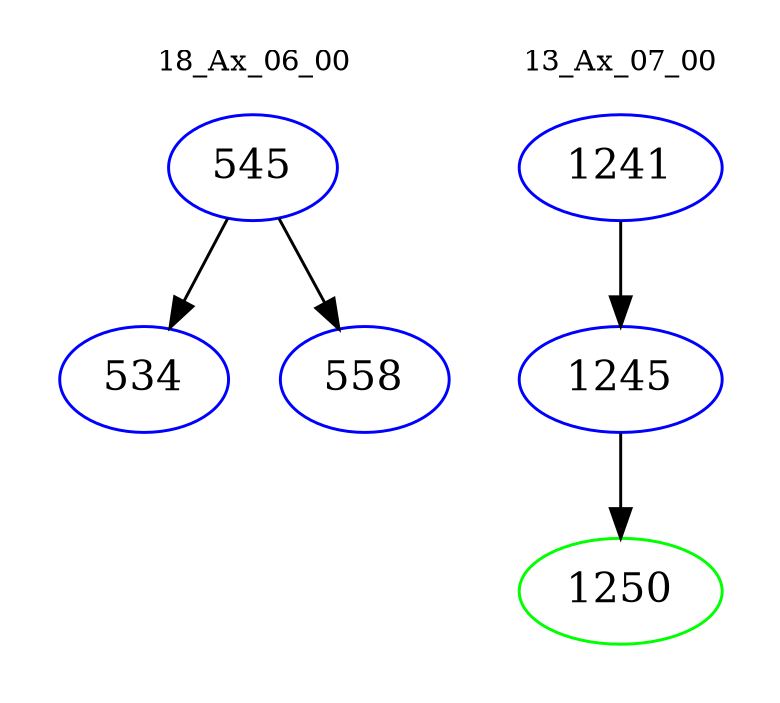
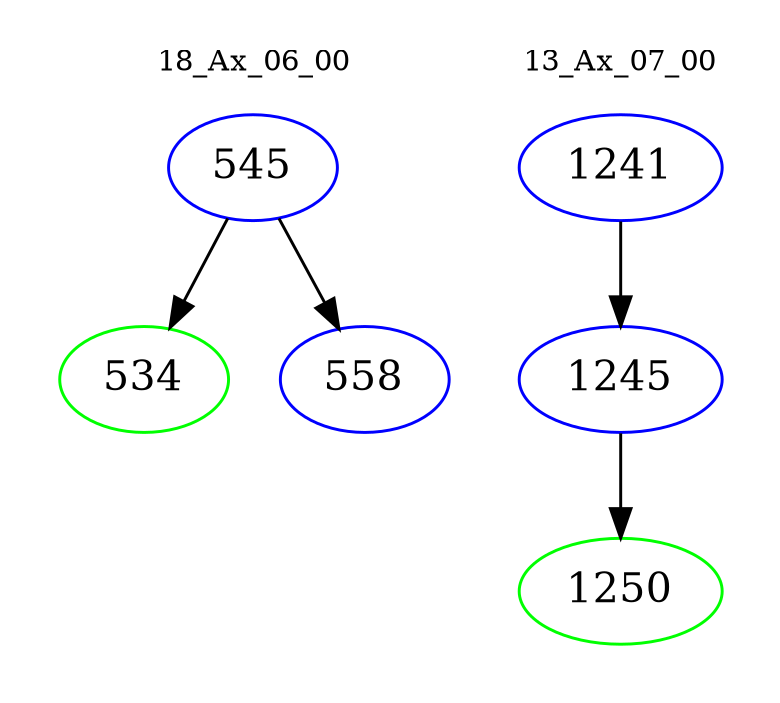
(144, 379) -> (144, 379)
